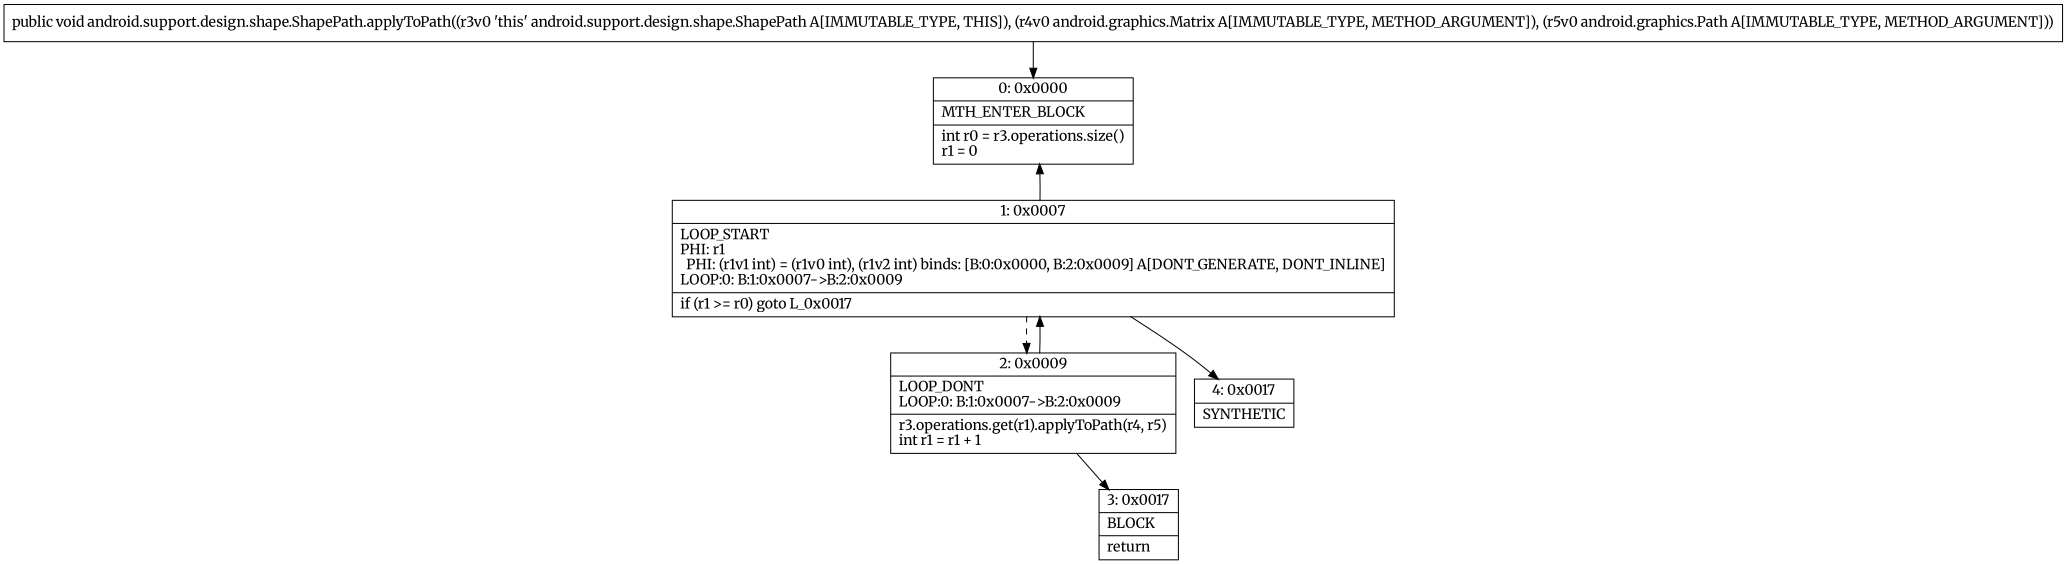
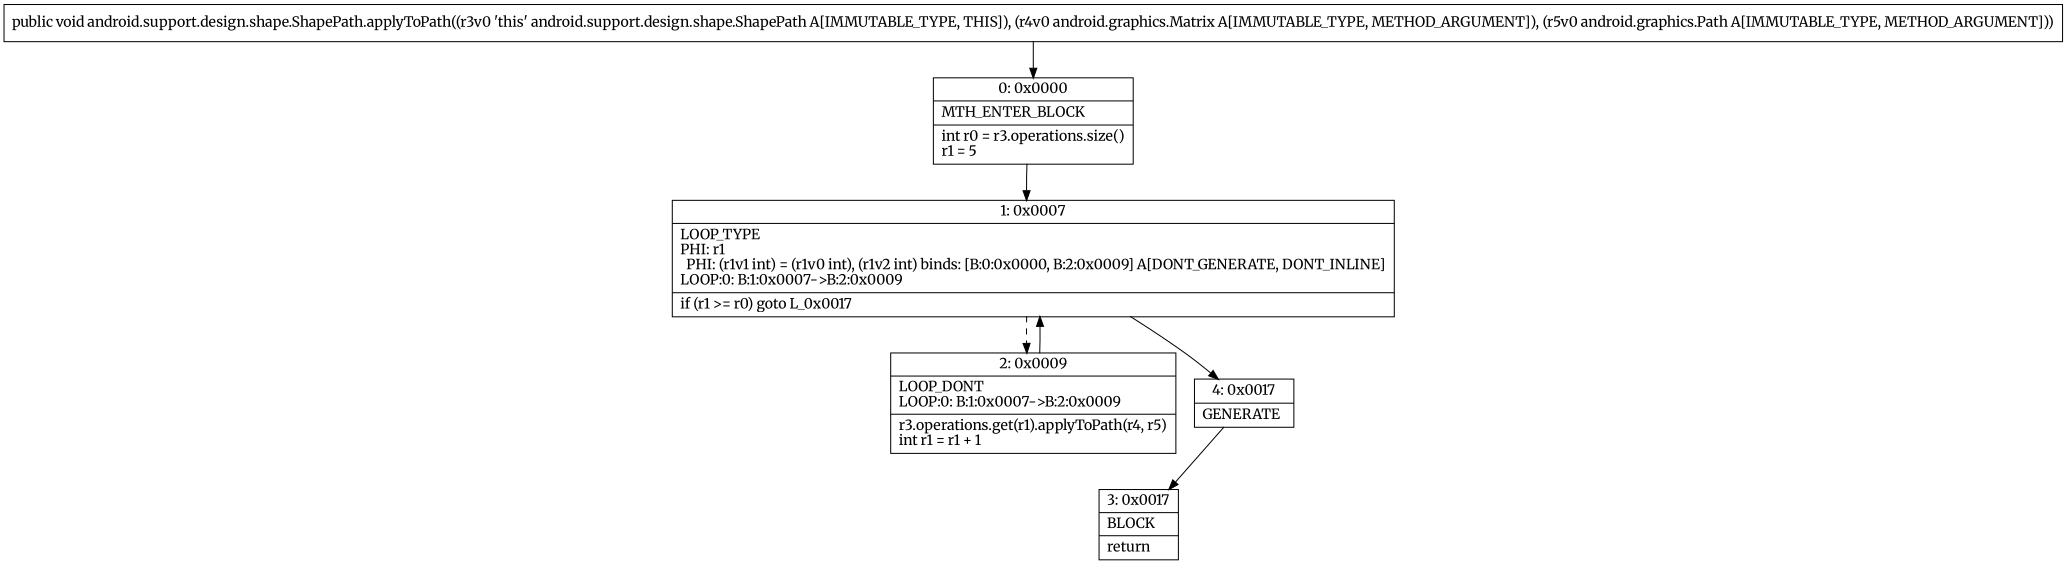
(960, 152) -> (959, 152)
(1040, 187) -> (1027, 177)
(725, 235) -> (720, 235)
(1244, 415) -> (1242, 415)
(1089, 468) -> (1200, 454)
